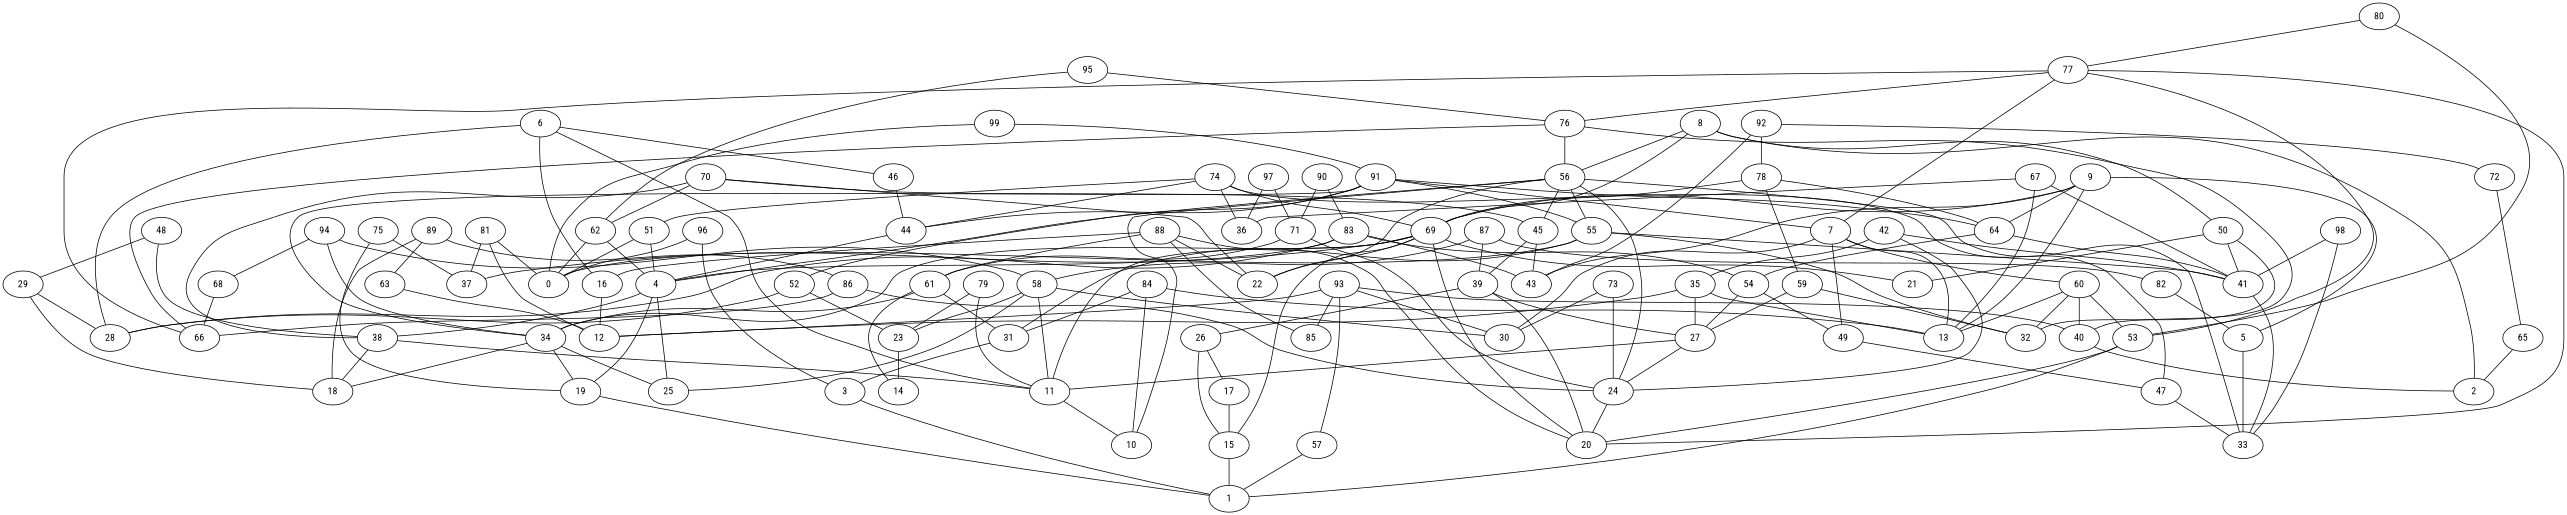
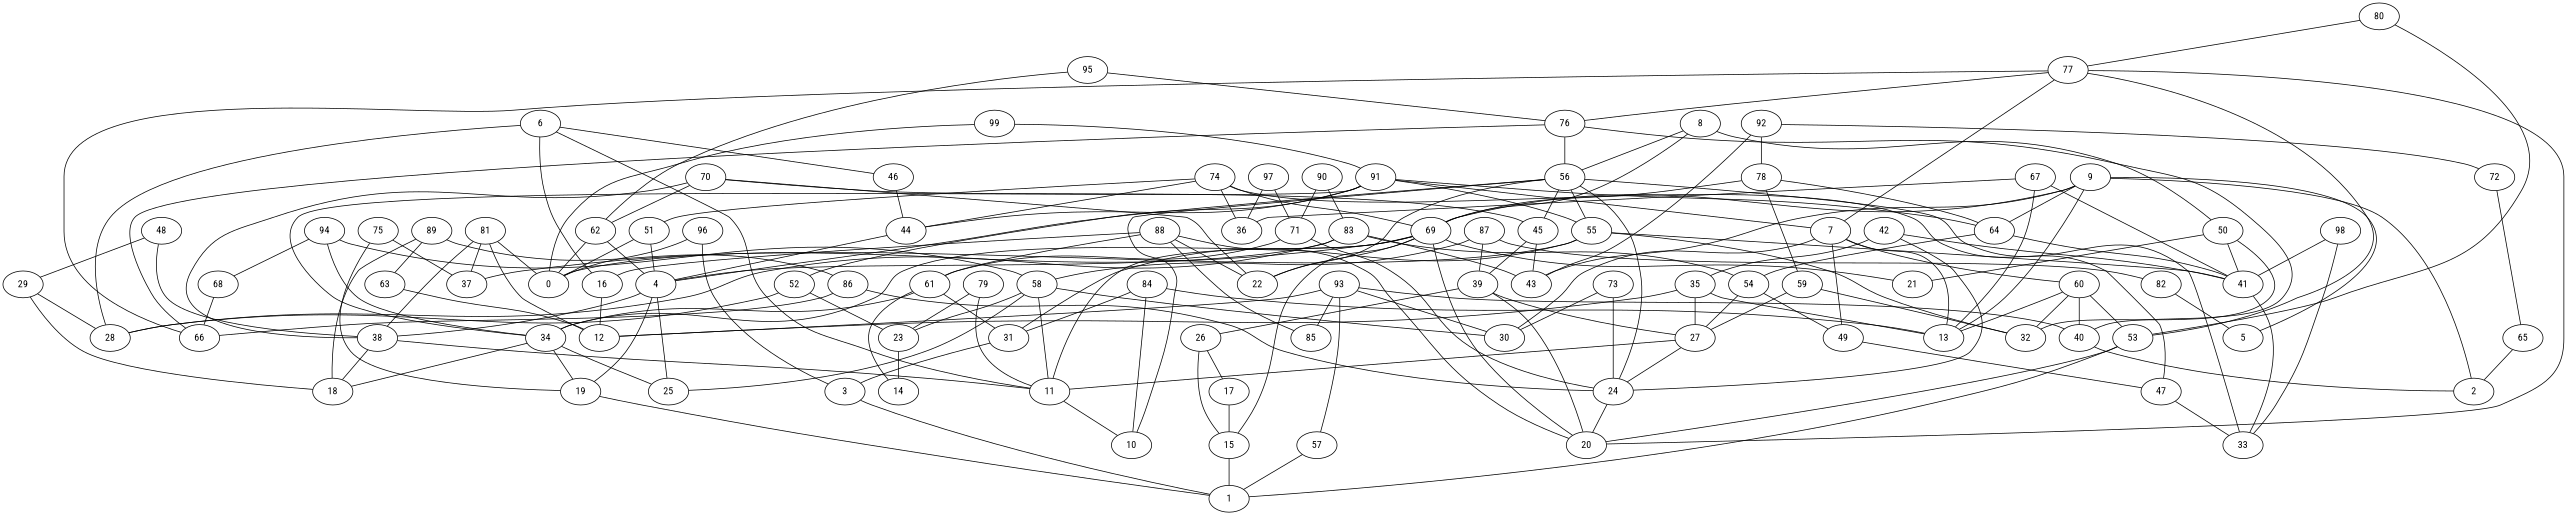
(2115, 139) -> (2374, 213)
none -> (429, 282)
(2243, 392) -> none
